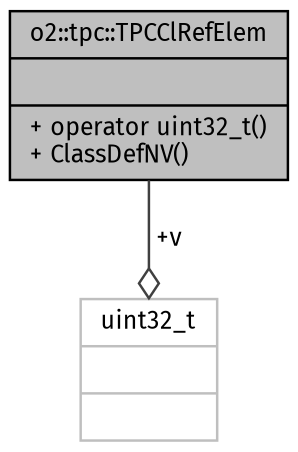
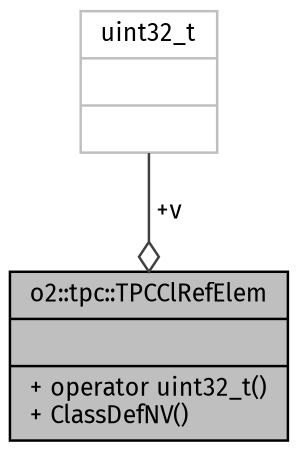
(149, 224) -> (149, 197)
